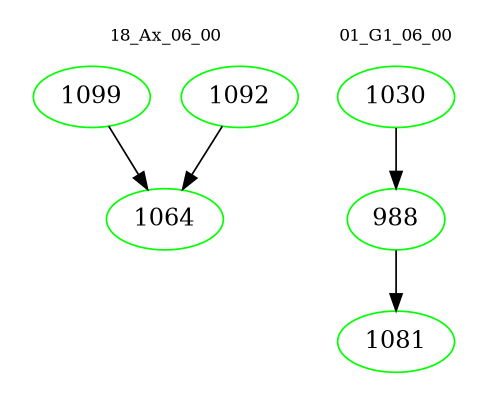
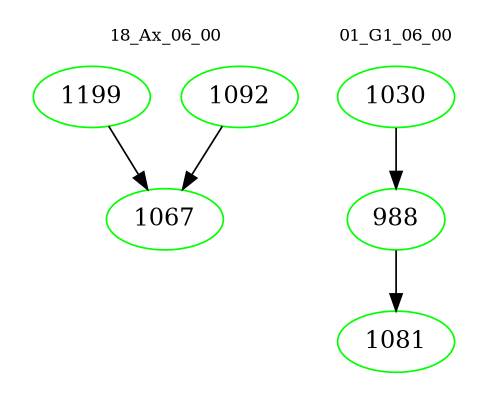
(92, 97) -> (92, 97)
(165, 219) -> (165, 219)
